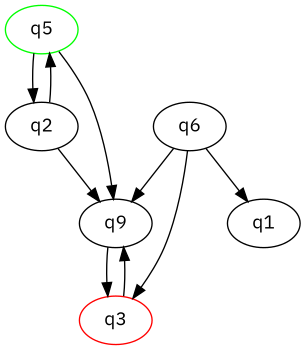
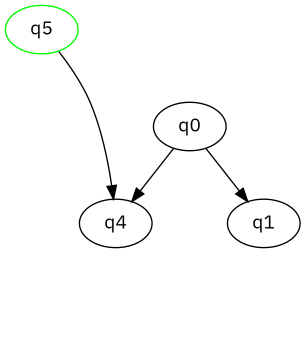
(42, 127) -> none
(190, 127) -> (190, 127)
(116, 223) -> (116, 223)
(116, 320) -> none
